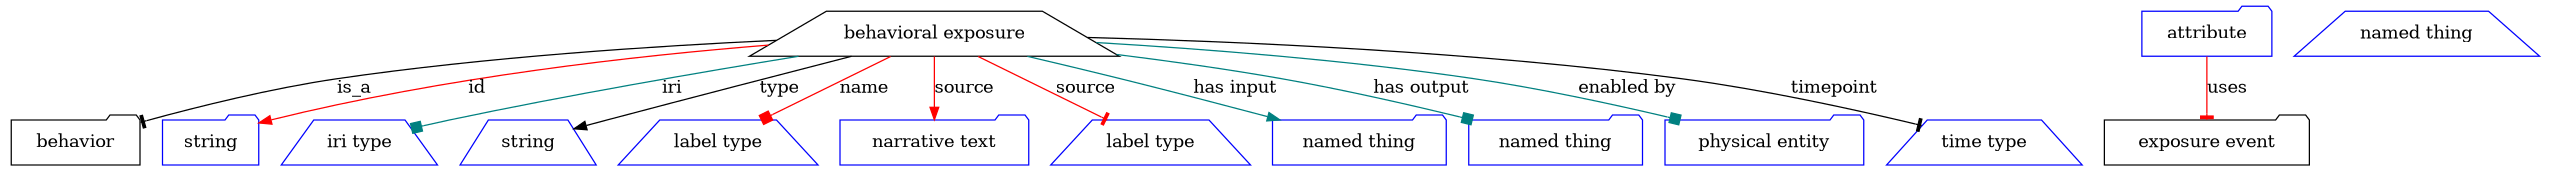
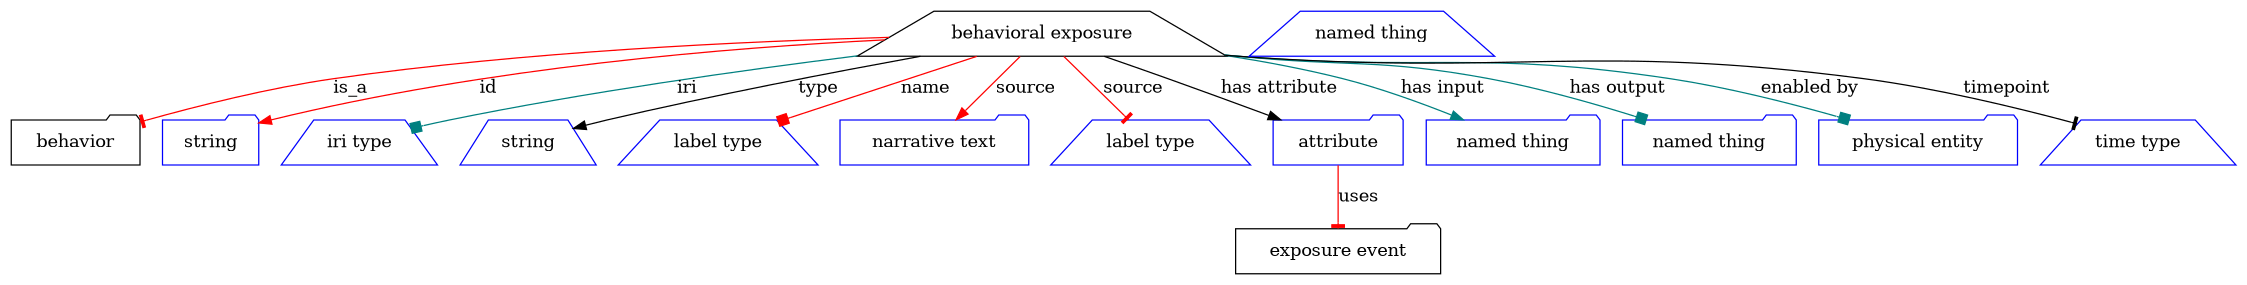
(459, 64) -> (515, 58)
none -> (1187, 85)
